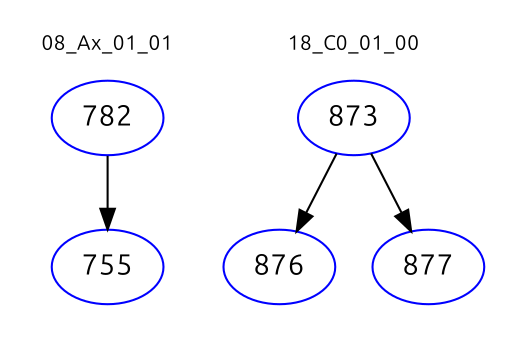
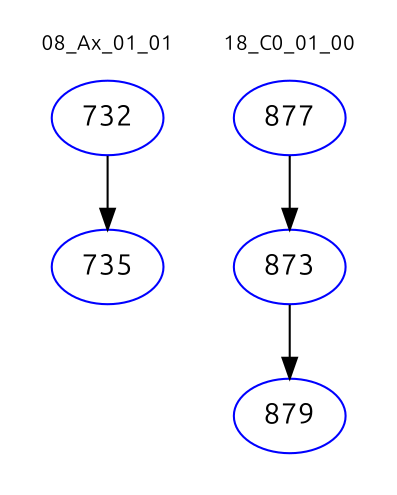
(108, 118) -> (108, 118)
(386, 183) -> (290, 182)
(108, 267) -> (108, 267)
(279, 267) -> (290, 416)
